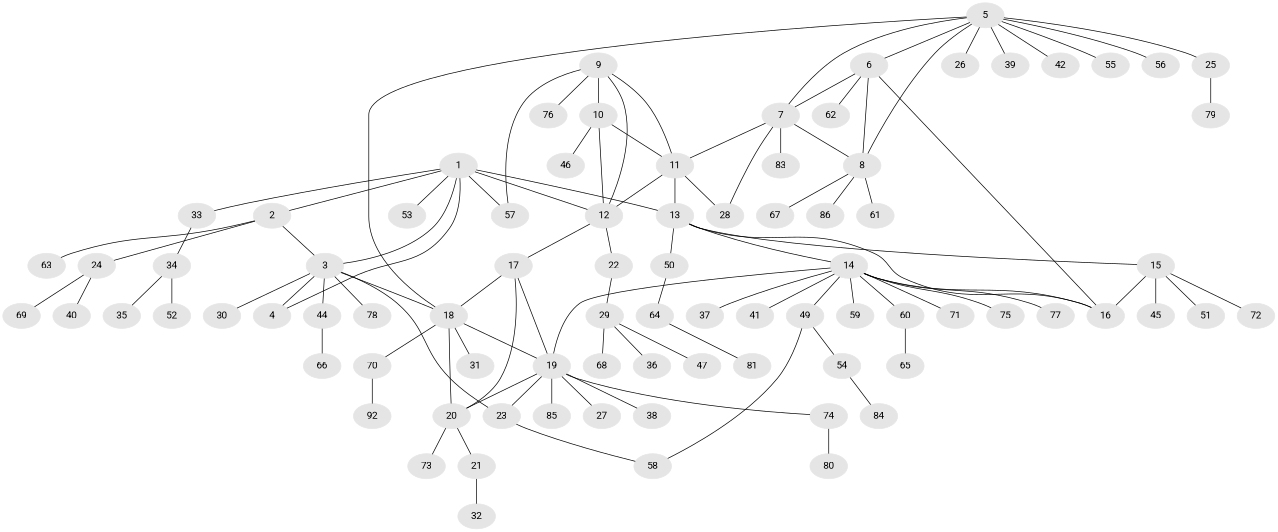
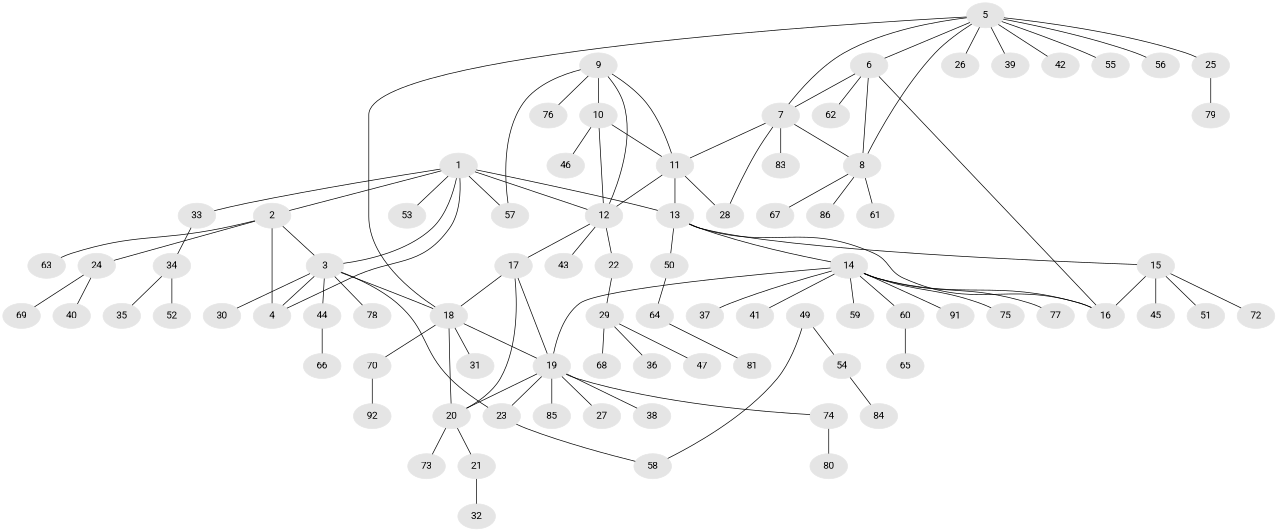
none -> (272, 266)
none -> (564, 266)
(827, 291) -> none
(955, 316) -> (955, 316)
